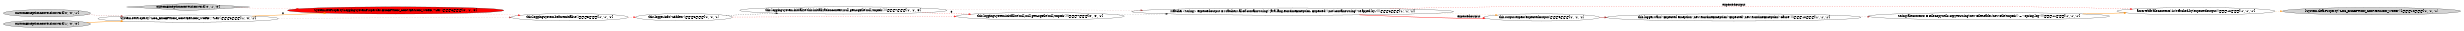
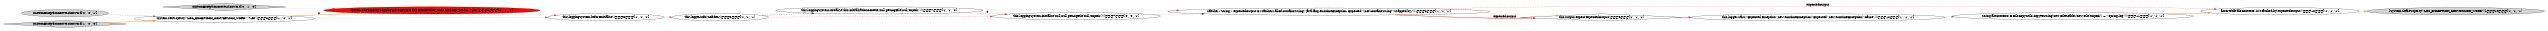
(1542, 17) -> (1602, 17)
(47, 24) -> (65, 24)
